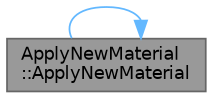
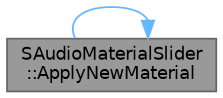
(106, 65) -> (112, 65)
